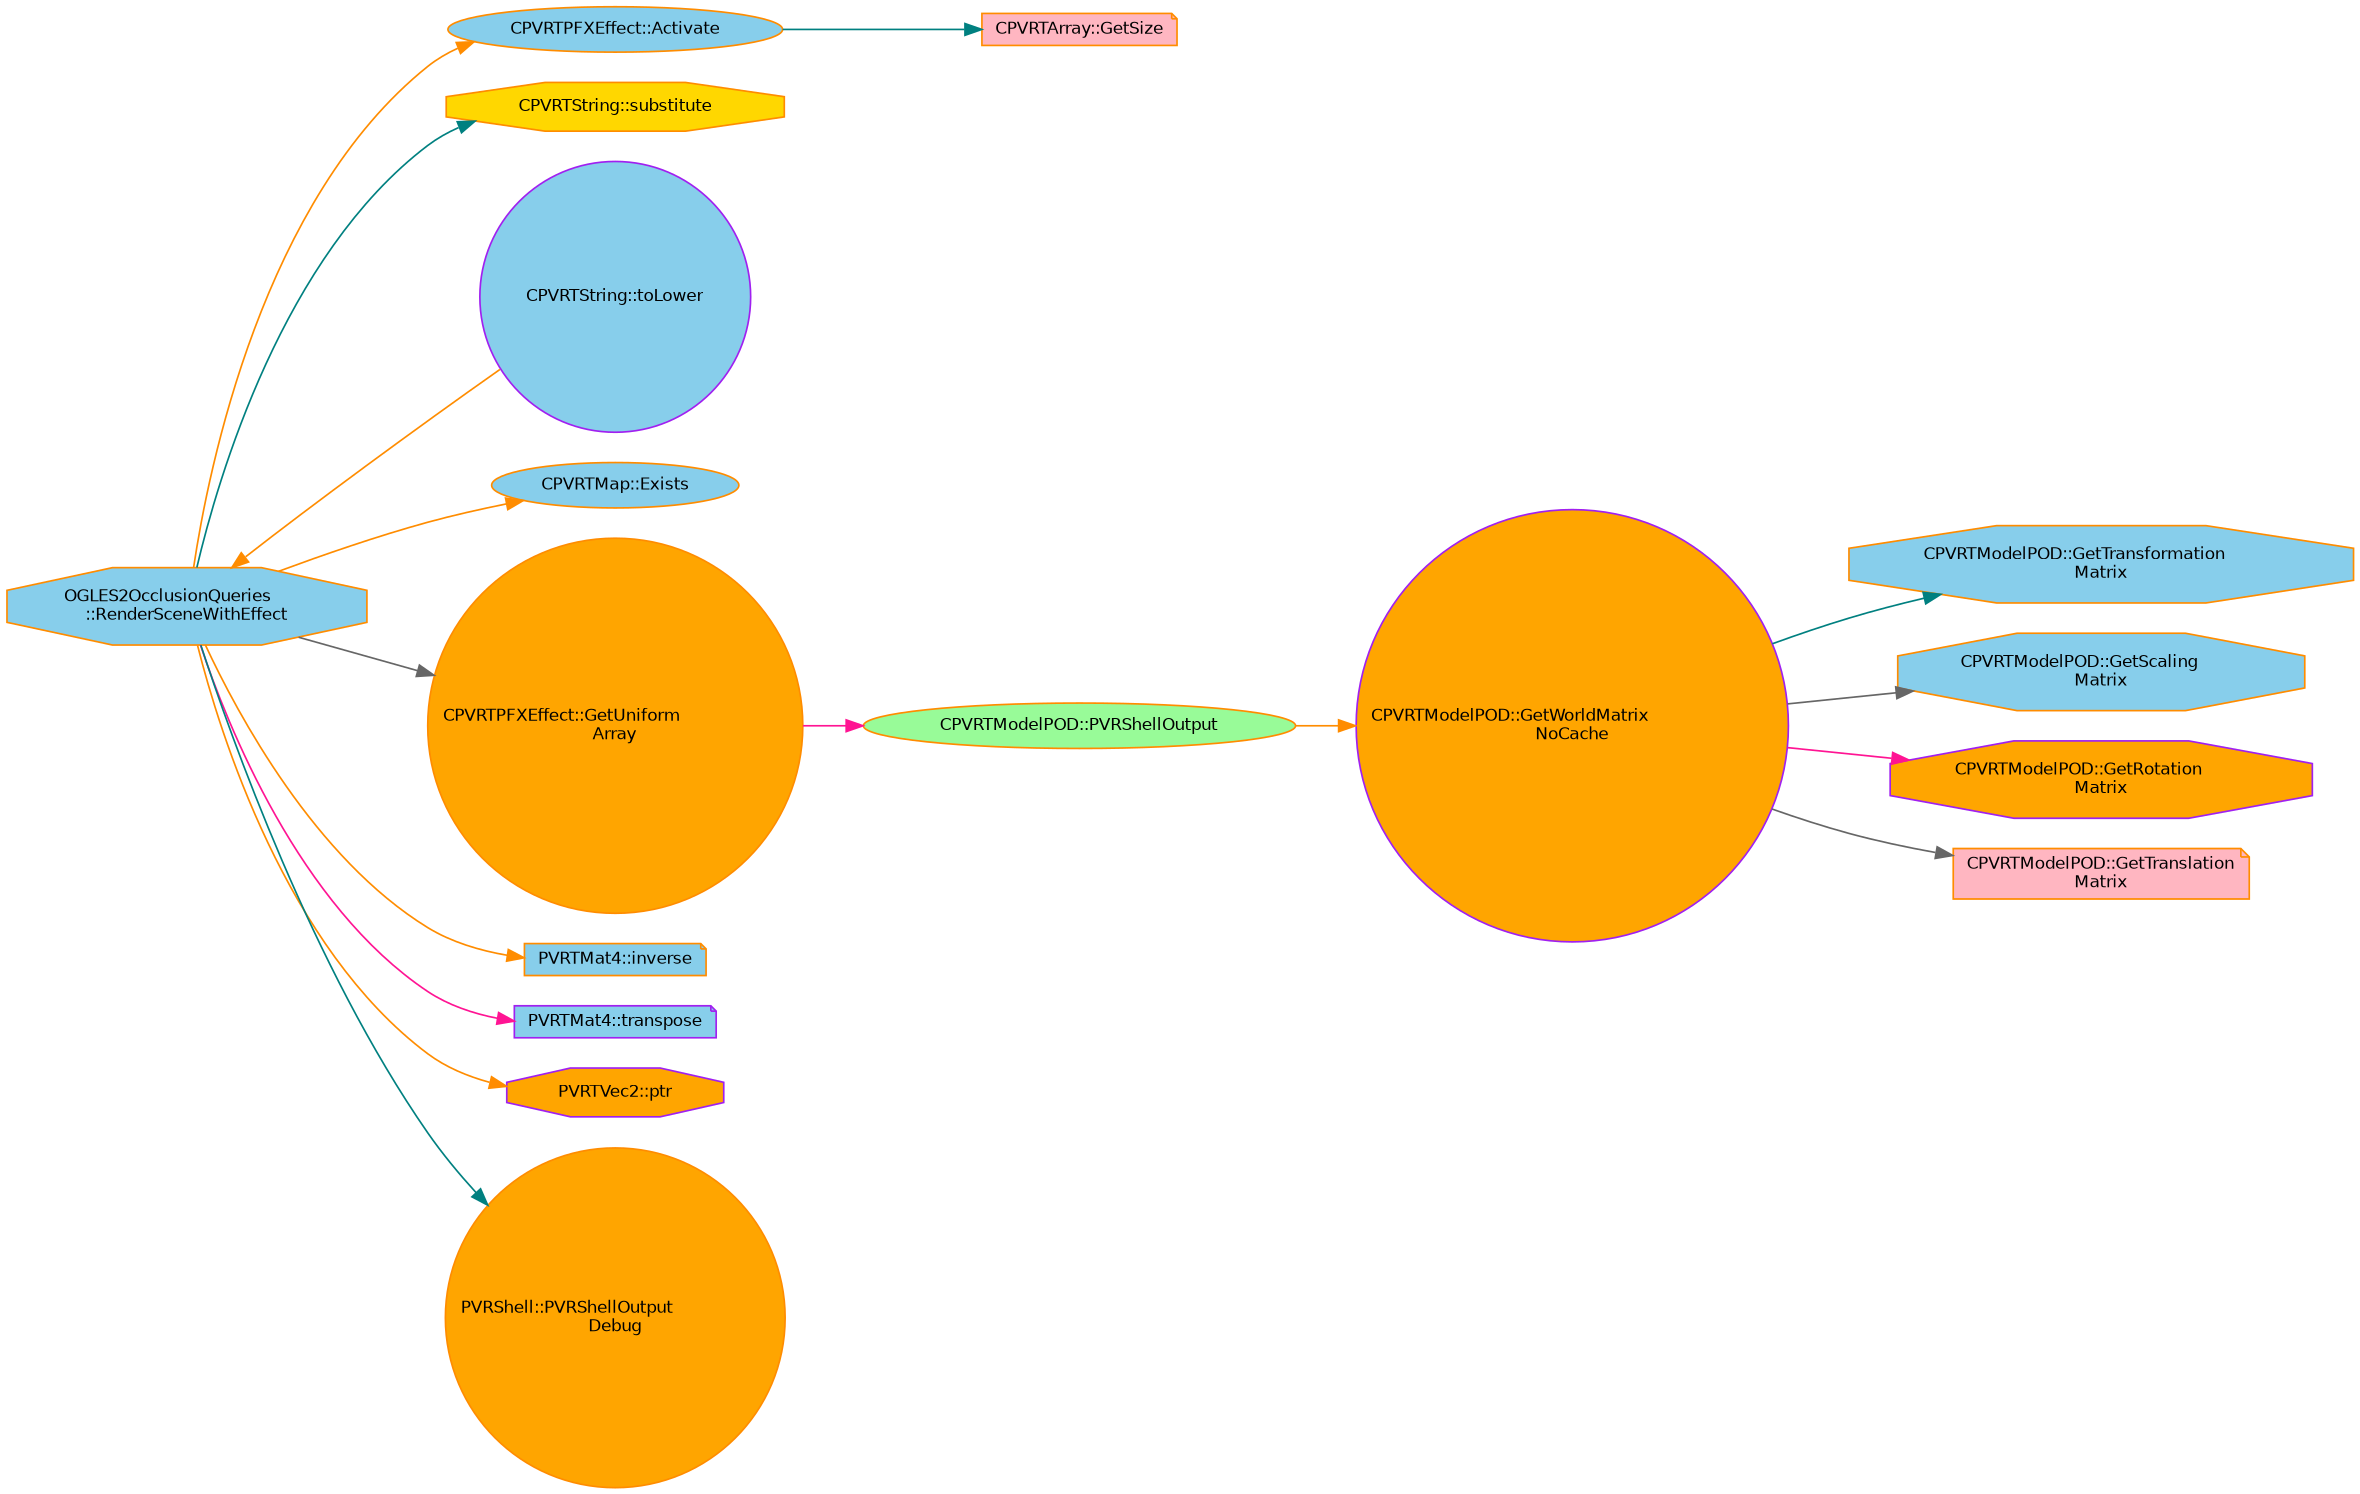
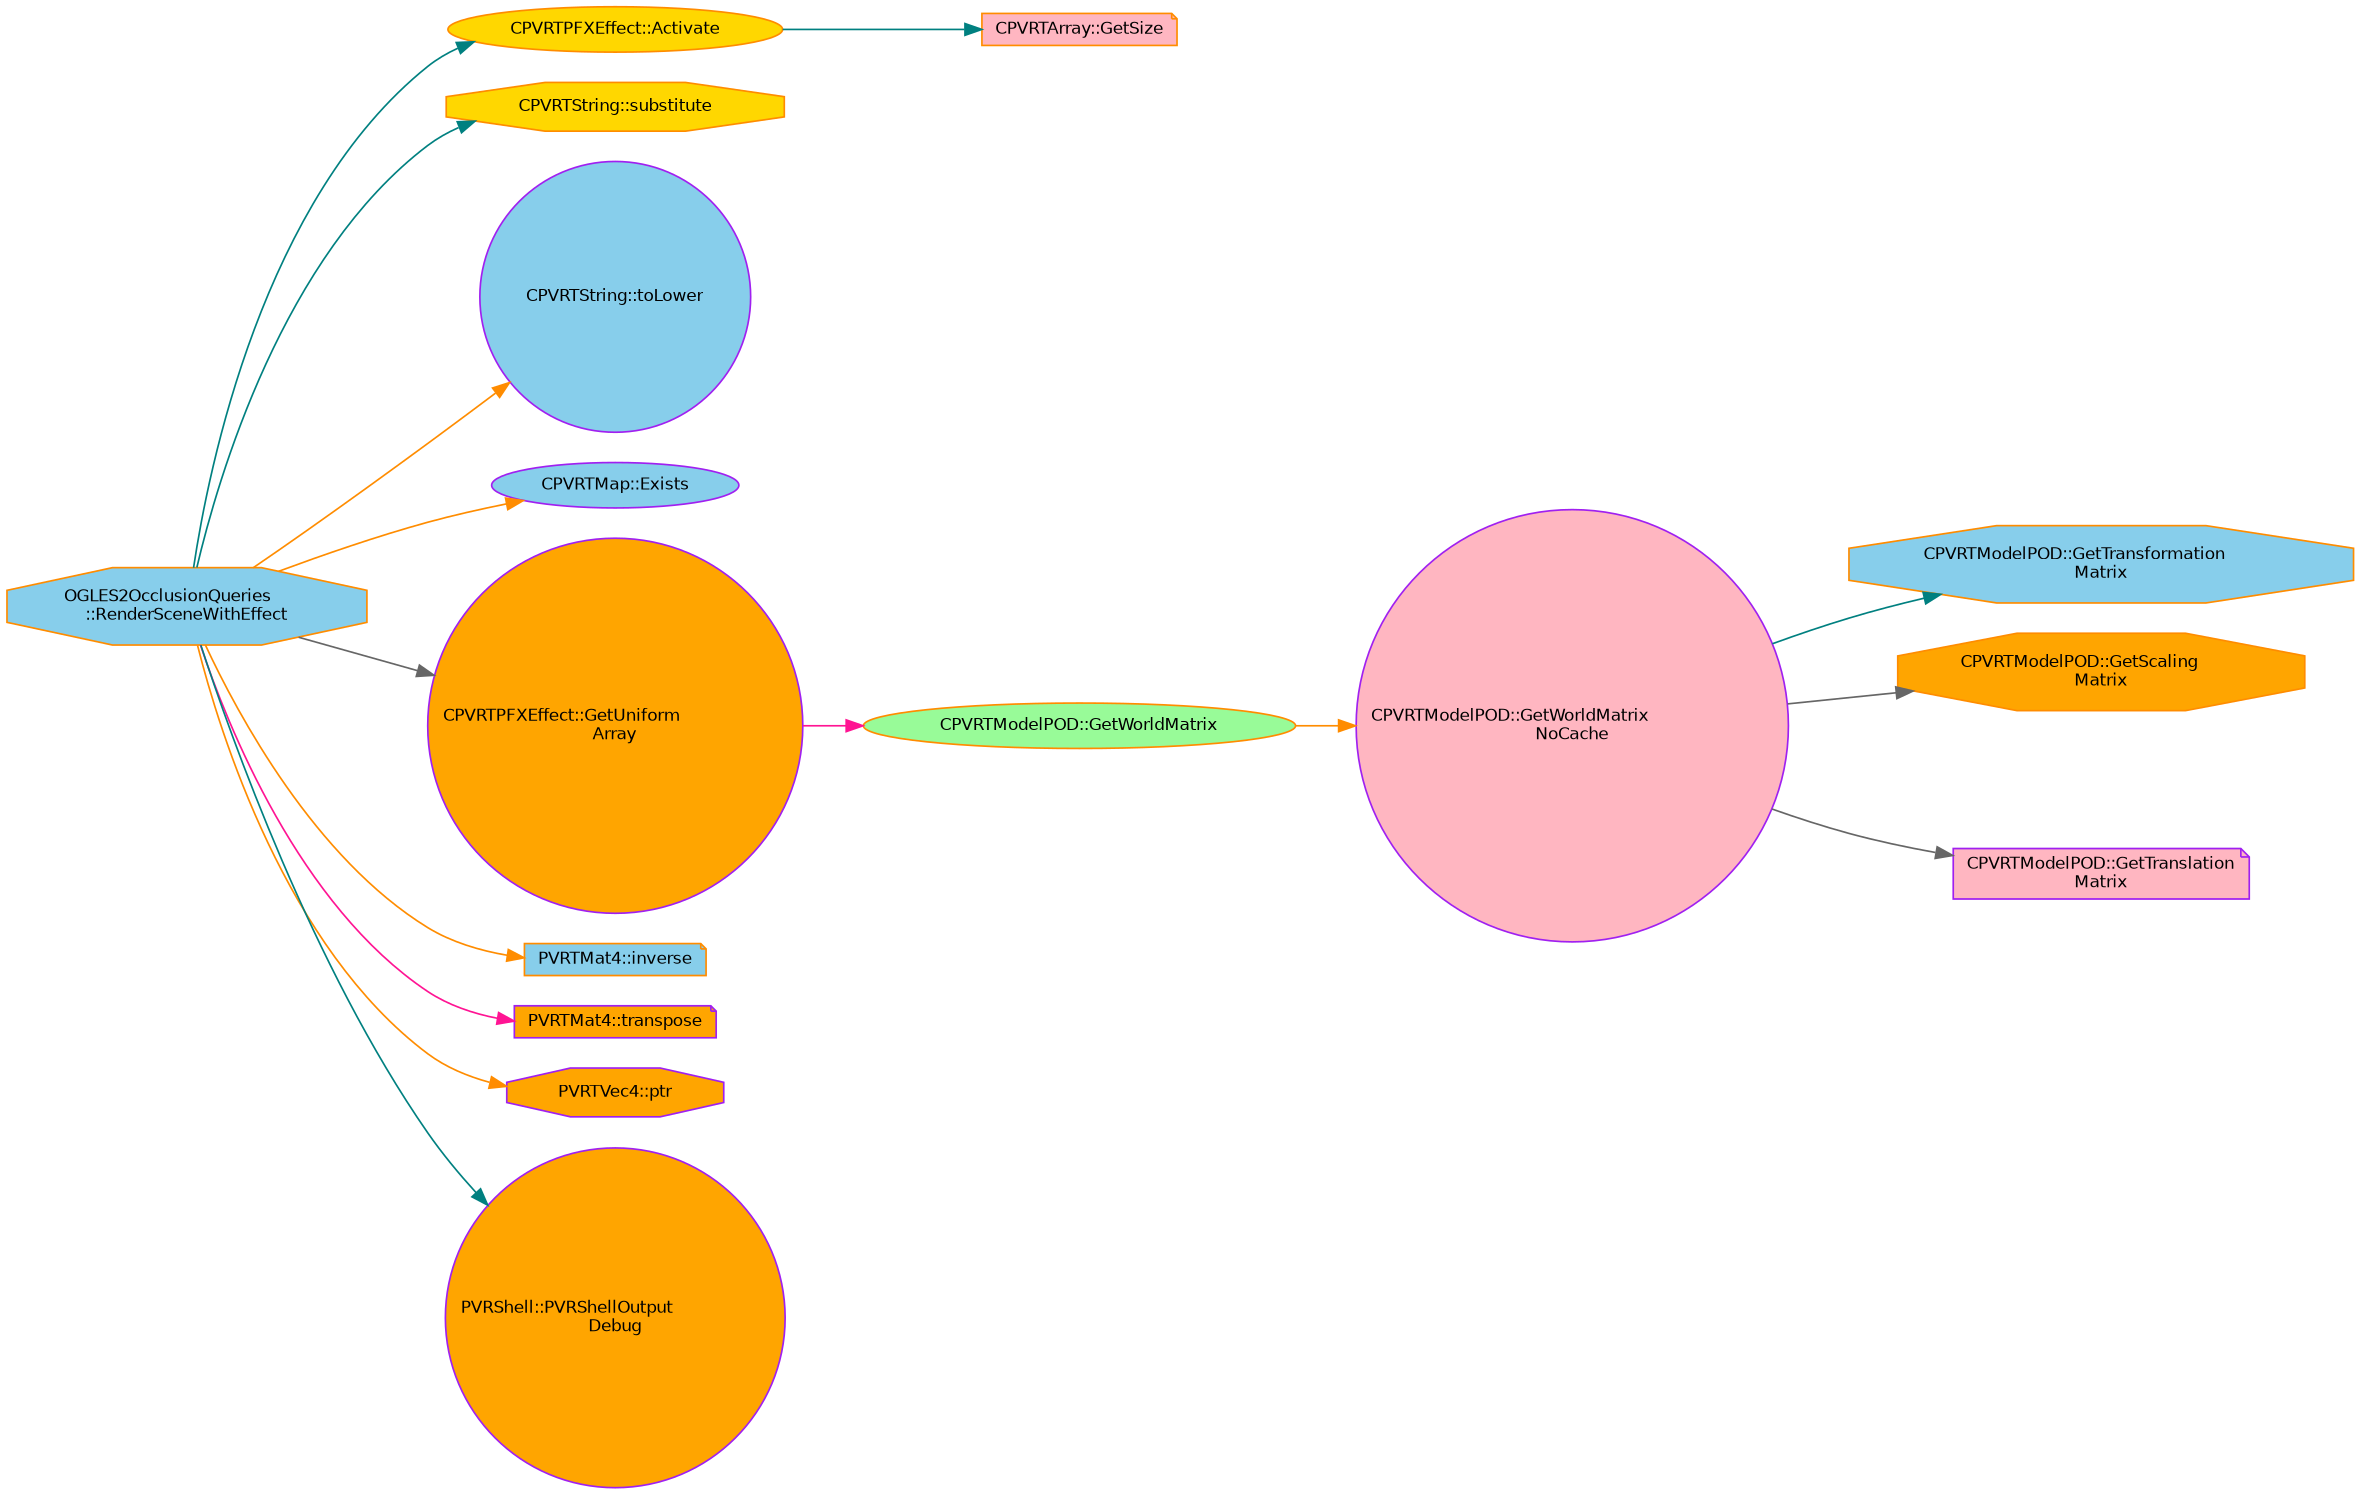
(615, 29) -> (615, 29)
(275, 280) -> (275, 280)
(372, 462) -> (375, 482)
(615, 485) -> (615, 485)
(2101, 672) -> (2101, 672)
(615, 726) -> (615, 726)
(1079, 726) -> (1079, 726)
(1572, 726) -> (1572, 726)
(2101, 780) -> none
(2101, 874) -> (2101, 874)
(615, 1022) -> (615, 1022)
(615, 1092) -> (615, 1092)
(615, 1318) -> (615, 1318)
